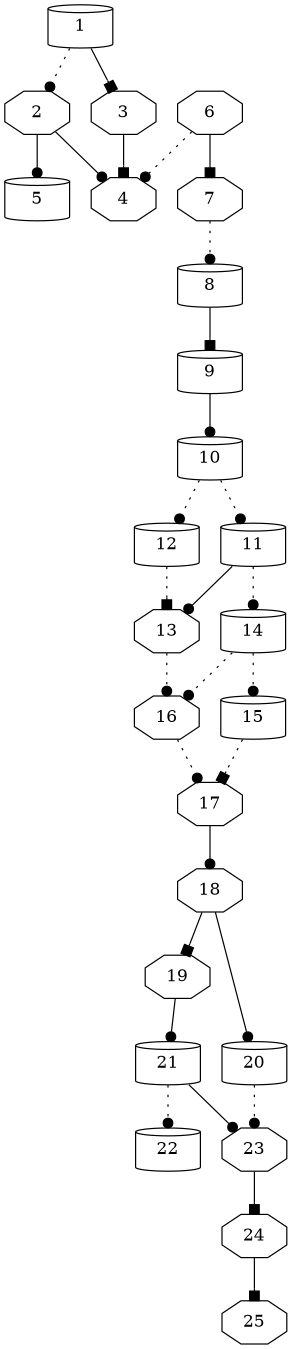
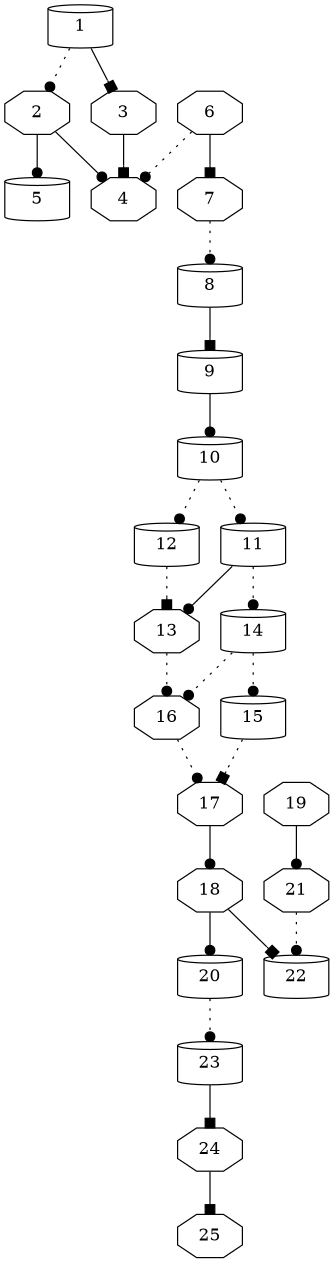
(196, 928) -> (248, 928)
(168, 1063) -> (296, 890)
(209, 1104) -> none
(254, 1150) -> (210, 1063)
